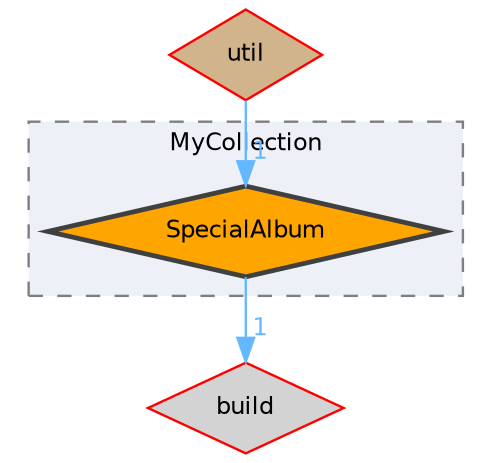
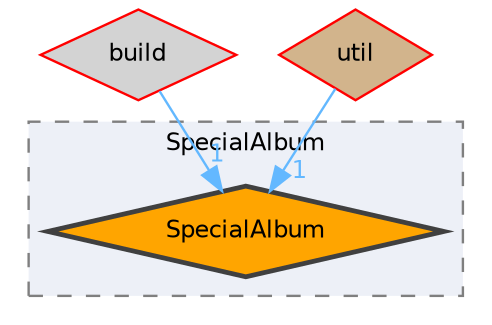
(246, 144) -> (246, 144)
(246, 311) -> (188, 137)
